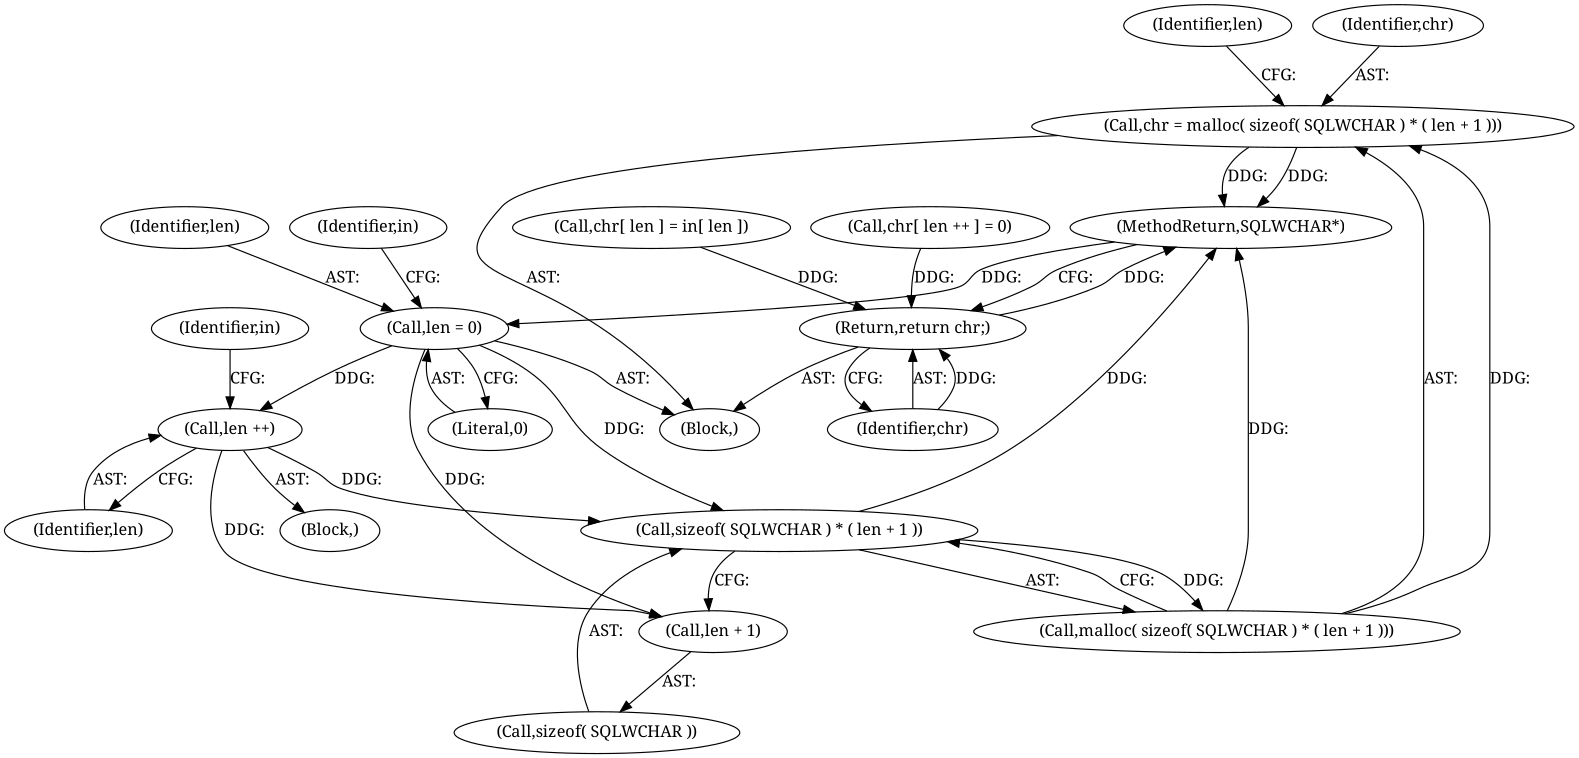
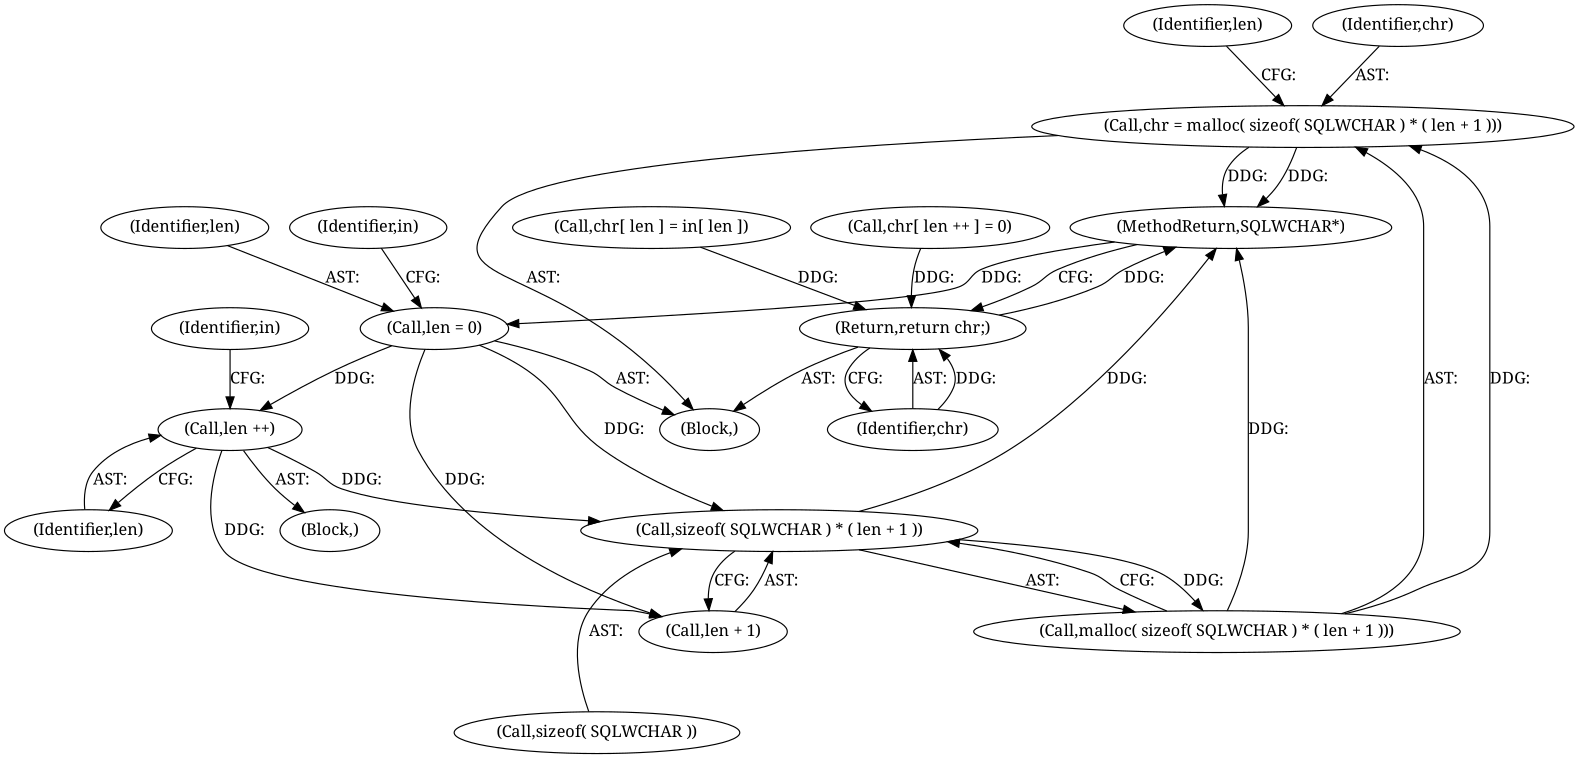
(490, 430) -> none
(660, 678) -> (754, 589)
